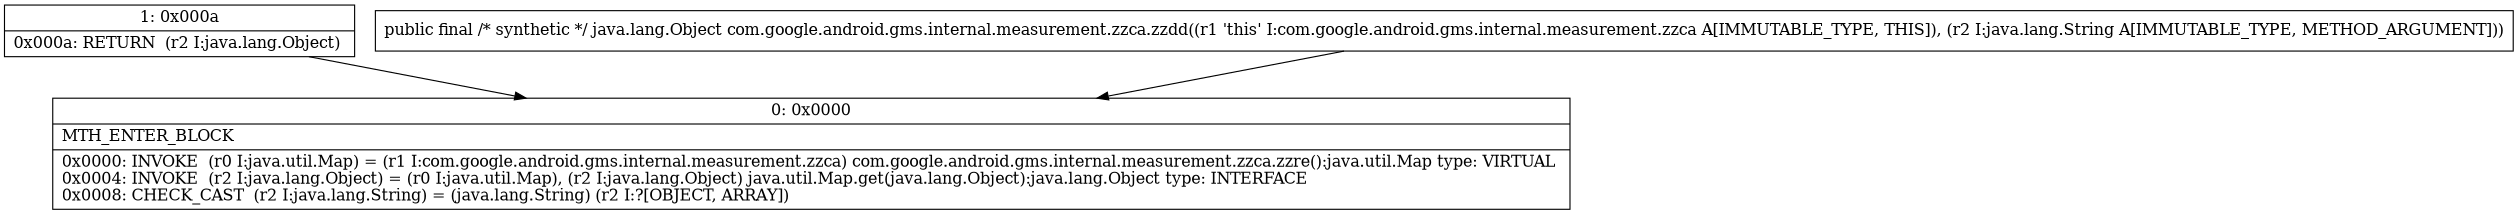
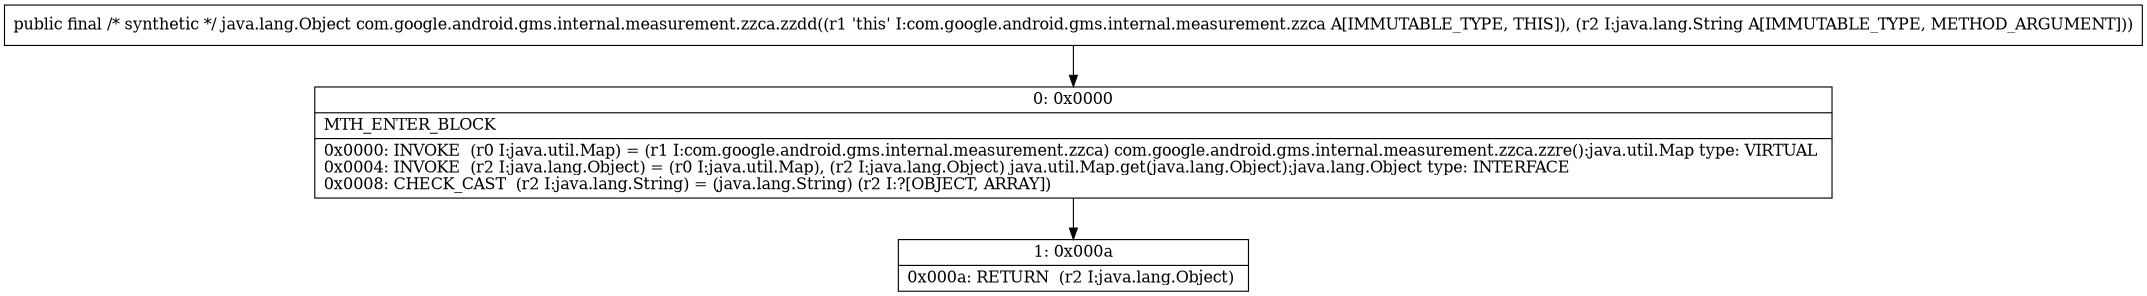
(412, 76) -> (1073, 213)
